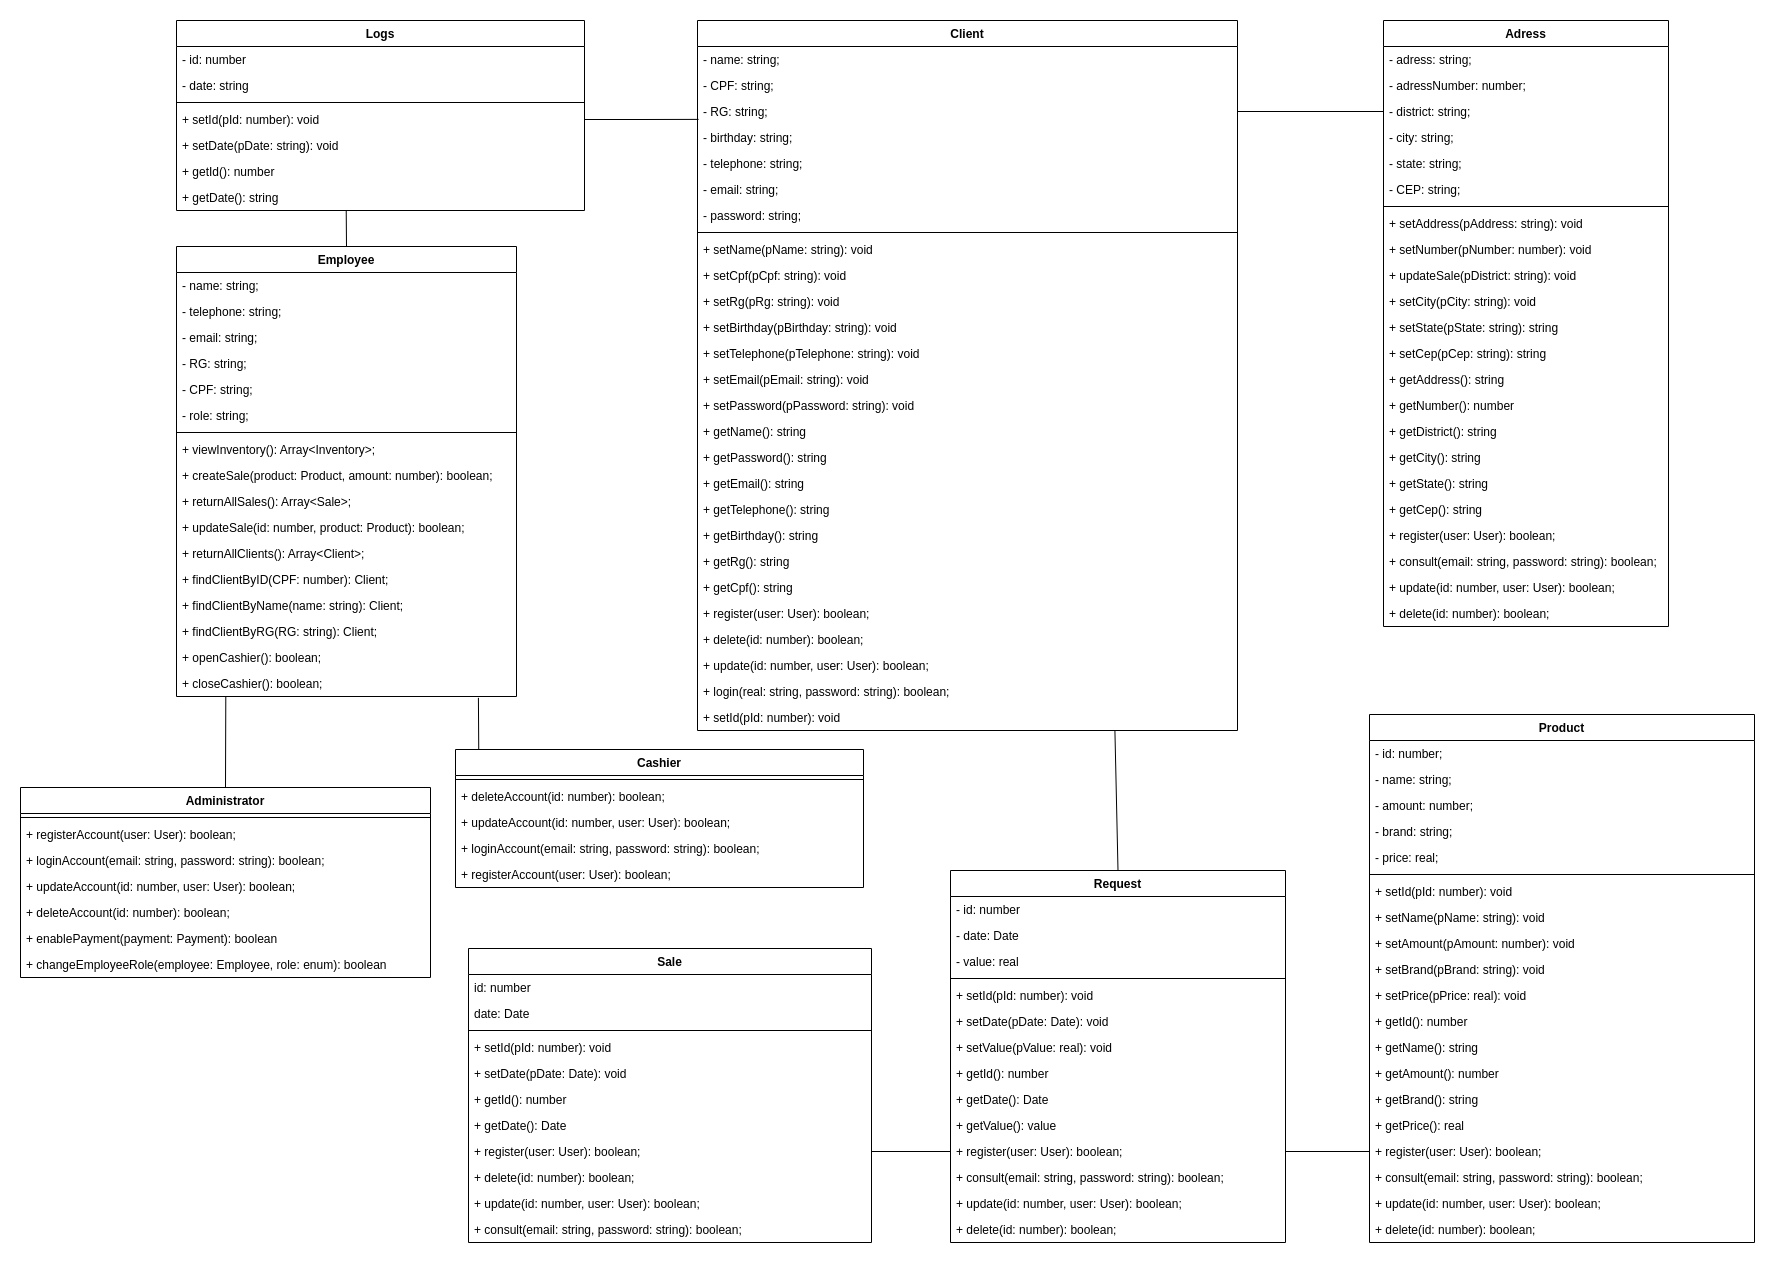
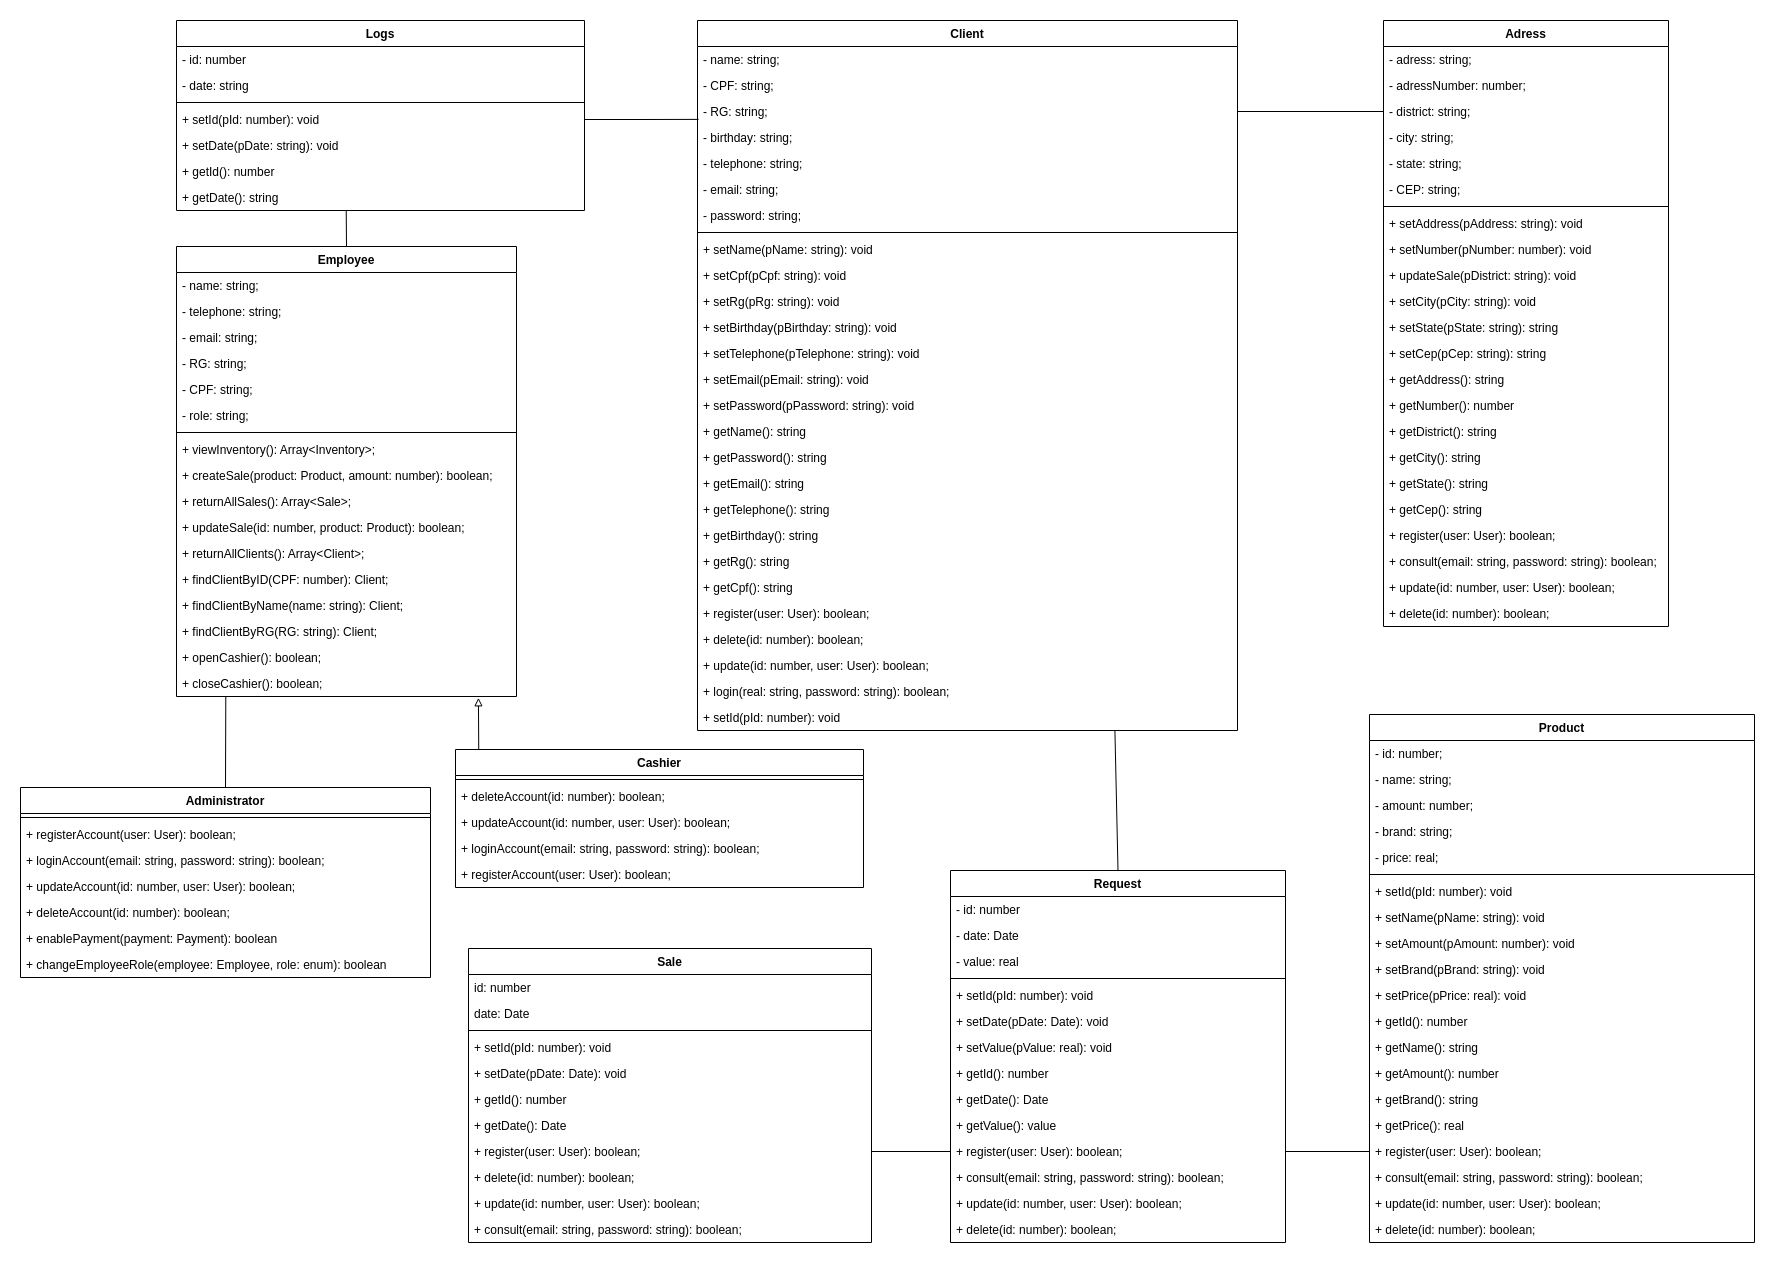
(478, 703) -> (478, 707)
